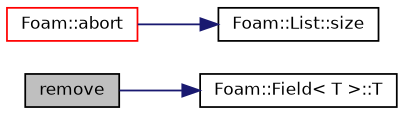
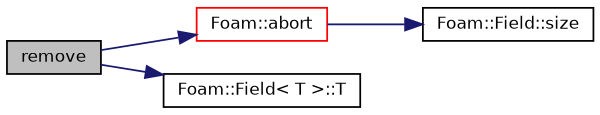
(298, 24) -> (508, 24)
none -> (140, 44)
